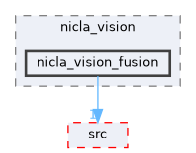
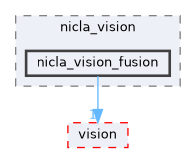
(98, 135) -> (98, 135)
